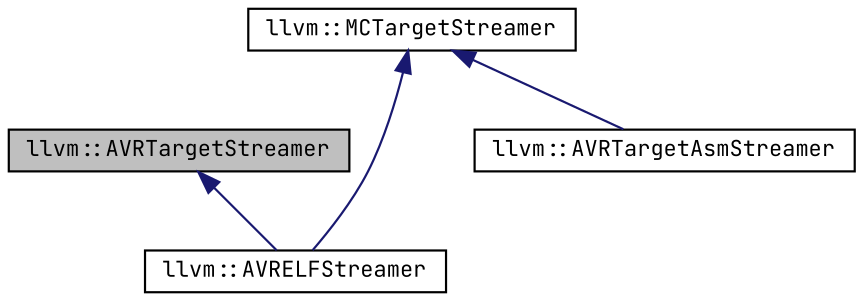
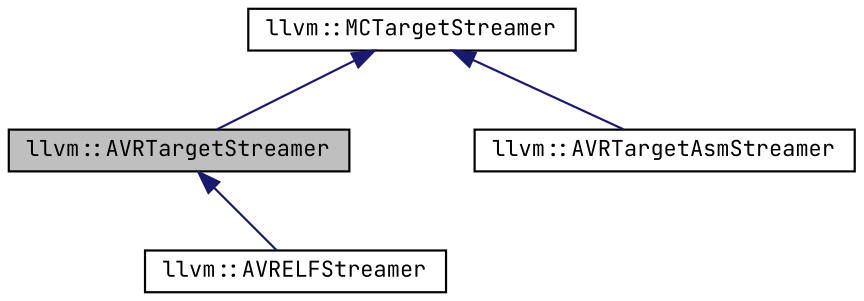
(370, 168) -> (286, 95)
